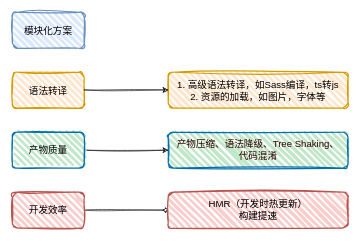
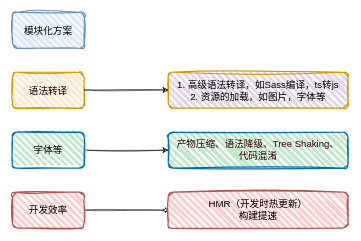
(258, 90) -> (258, 90)
(48, 150) -> (48, 150)
